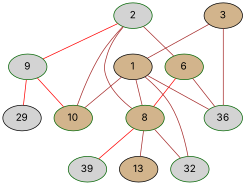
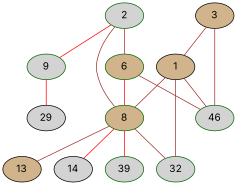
(73, 118) -> none
(223, 118) -> (215, 118)
none -> (73, 169)
